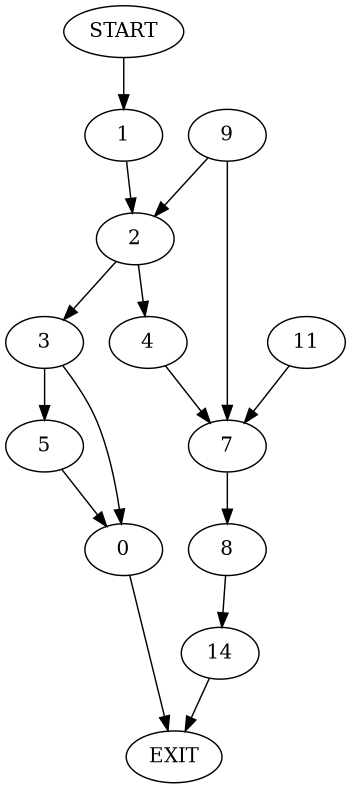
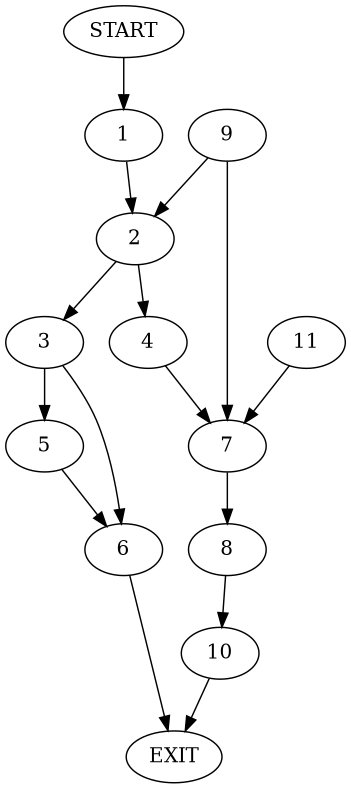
(124, 550) -> (124, 550)
(220, 653) -> (220, 653)
